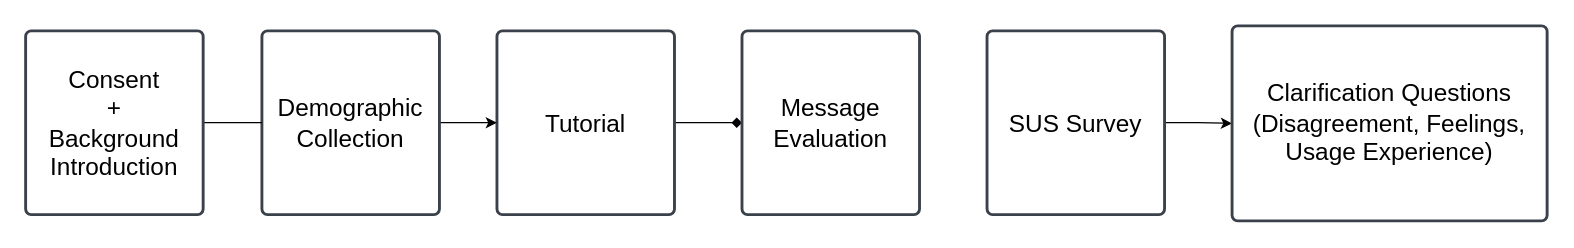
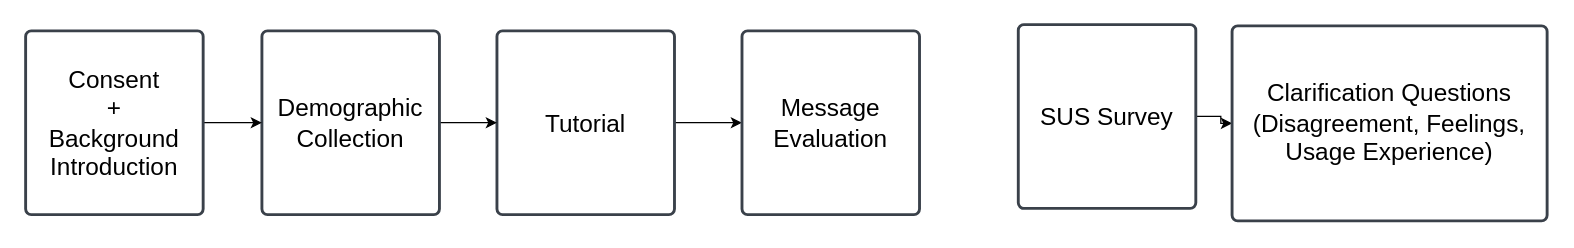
(255, 123) -> (252, 123)
(731, 123) -> (732, 123)
(1076, 123) -> (1107, 116)
